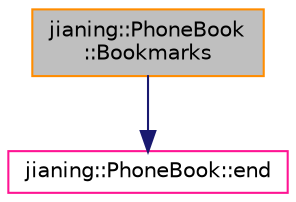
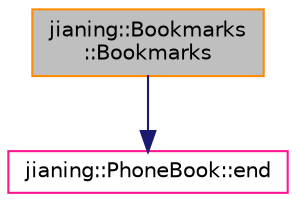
(148, 43) -> (148, 43)
